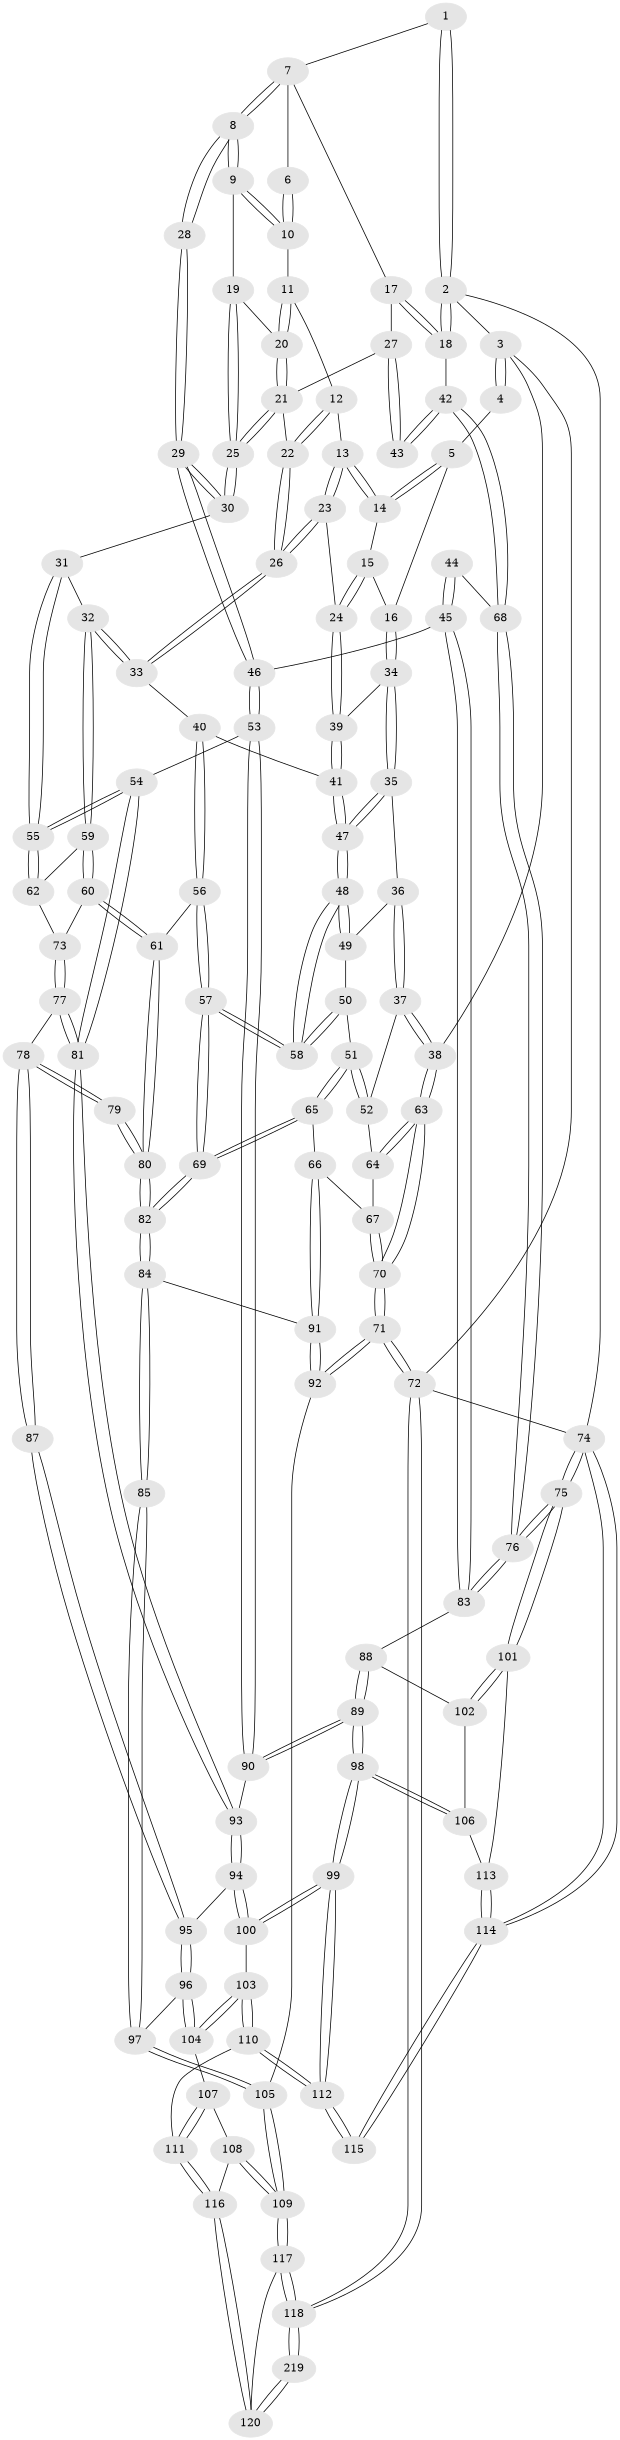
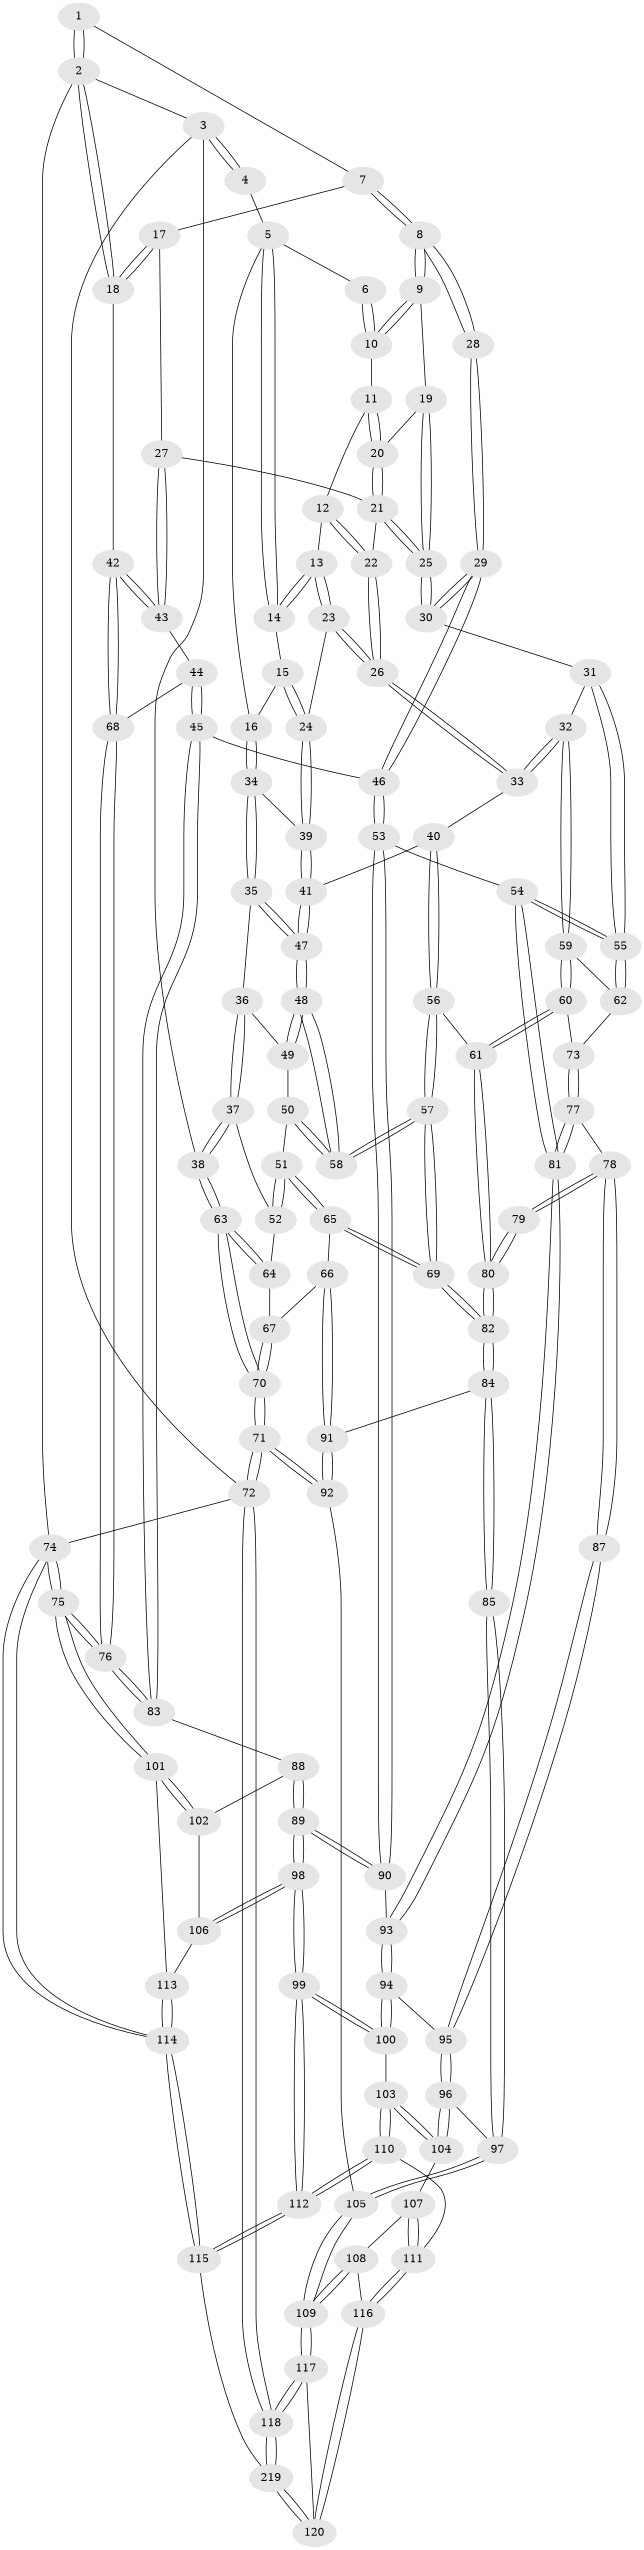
(288, 126) -> (317, 263)
none -> (176, 641)
none -> (220, 2373)
